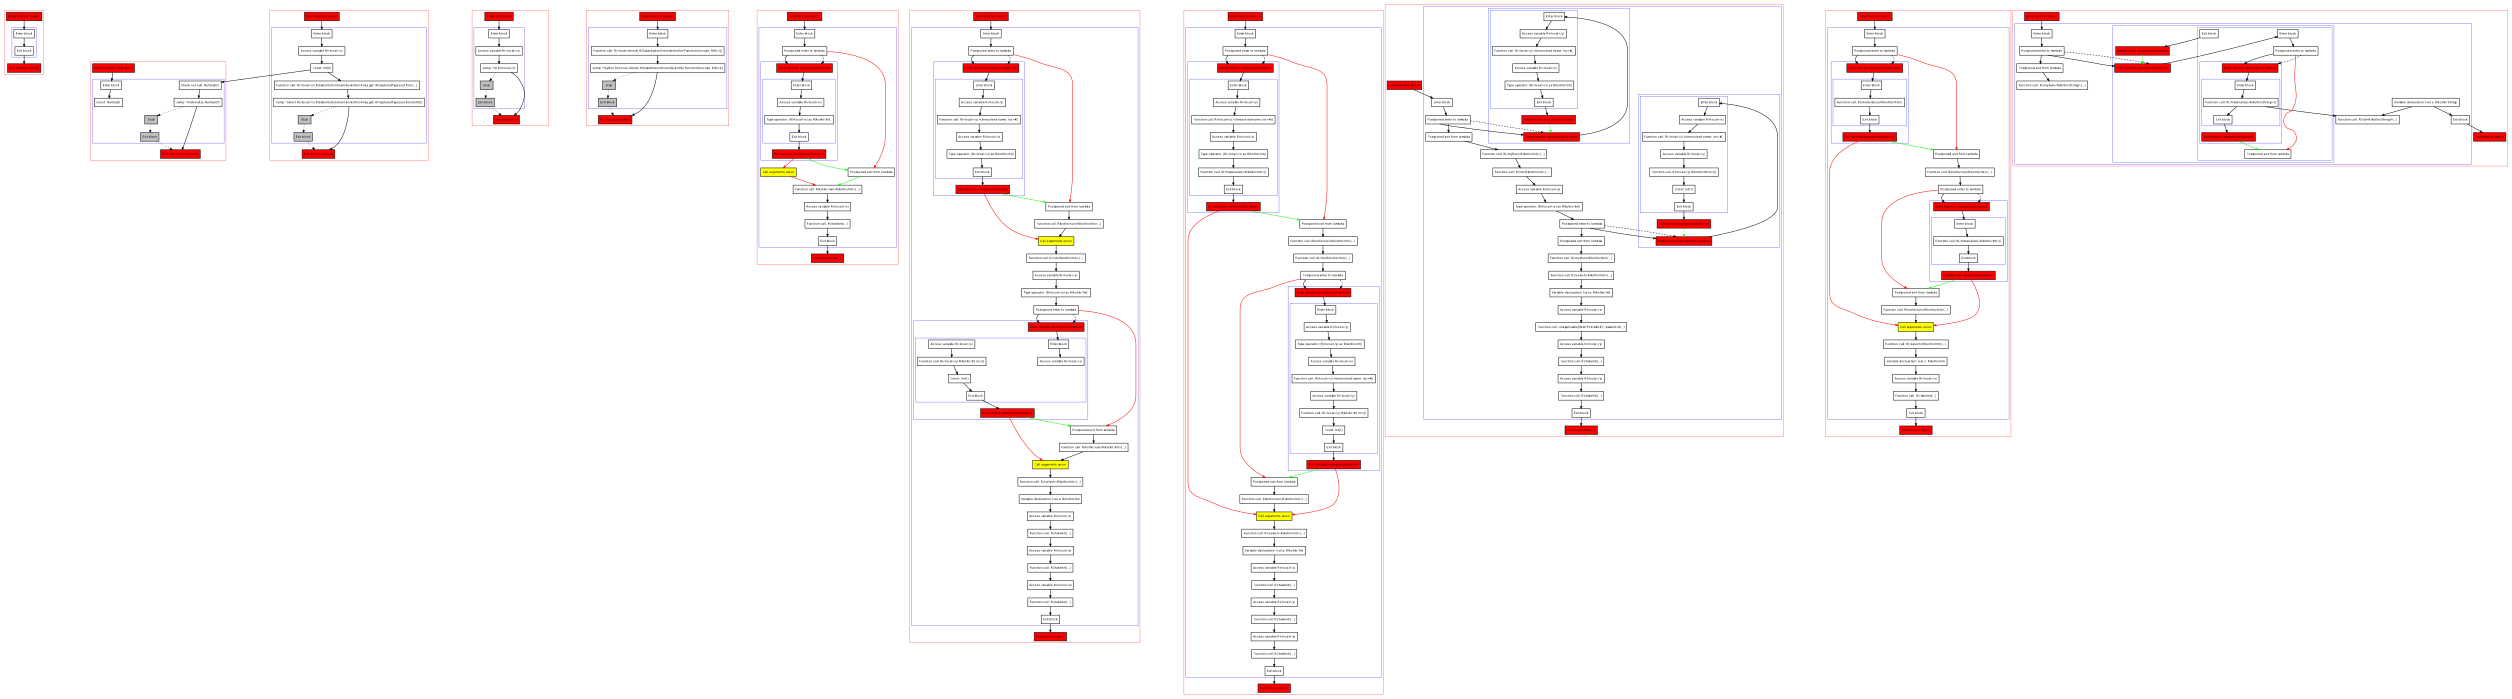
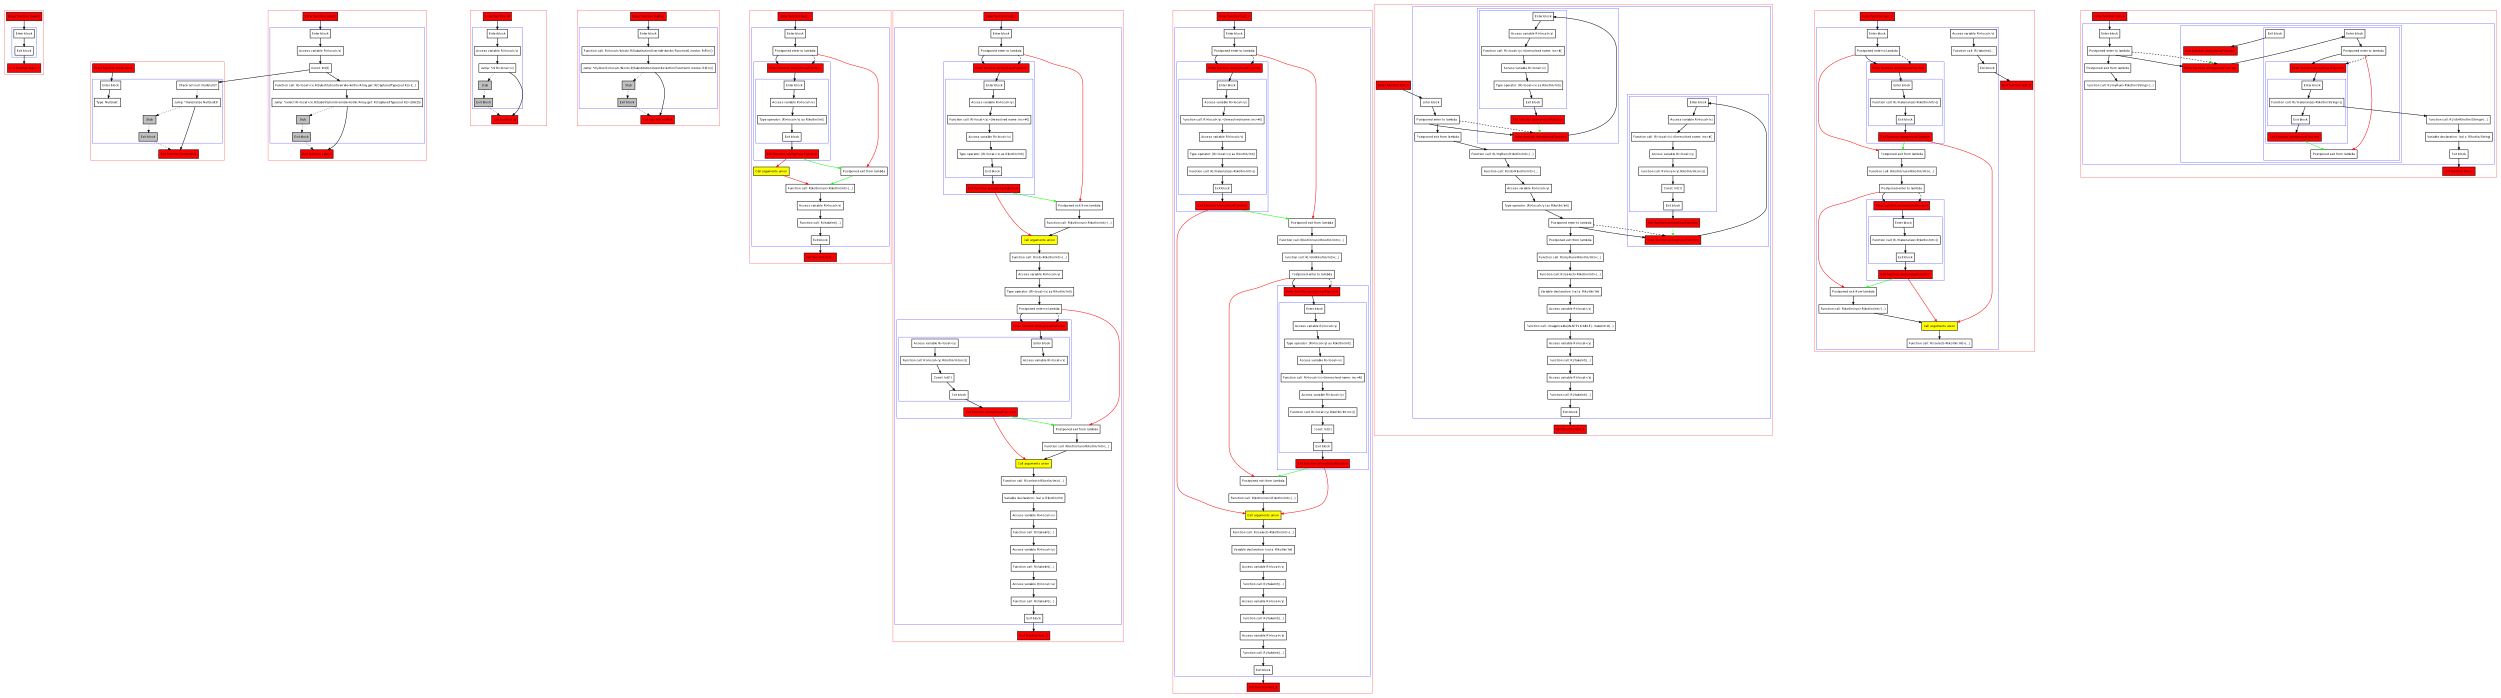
(199, 93) -> (197, 93)
(108, 102) -> (107, 102)
(2398, 111) -> (2459, 127)
(1916, 361) -> none
